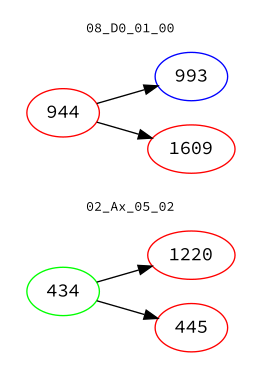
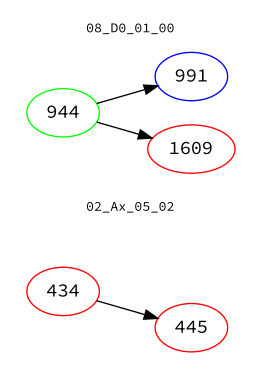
(191, 77) -> (191, 77)
(63, 113) -> (63, 113)
(191, 255) -> none
(63, 291) -> (63, 291)
